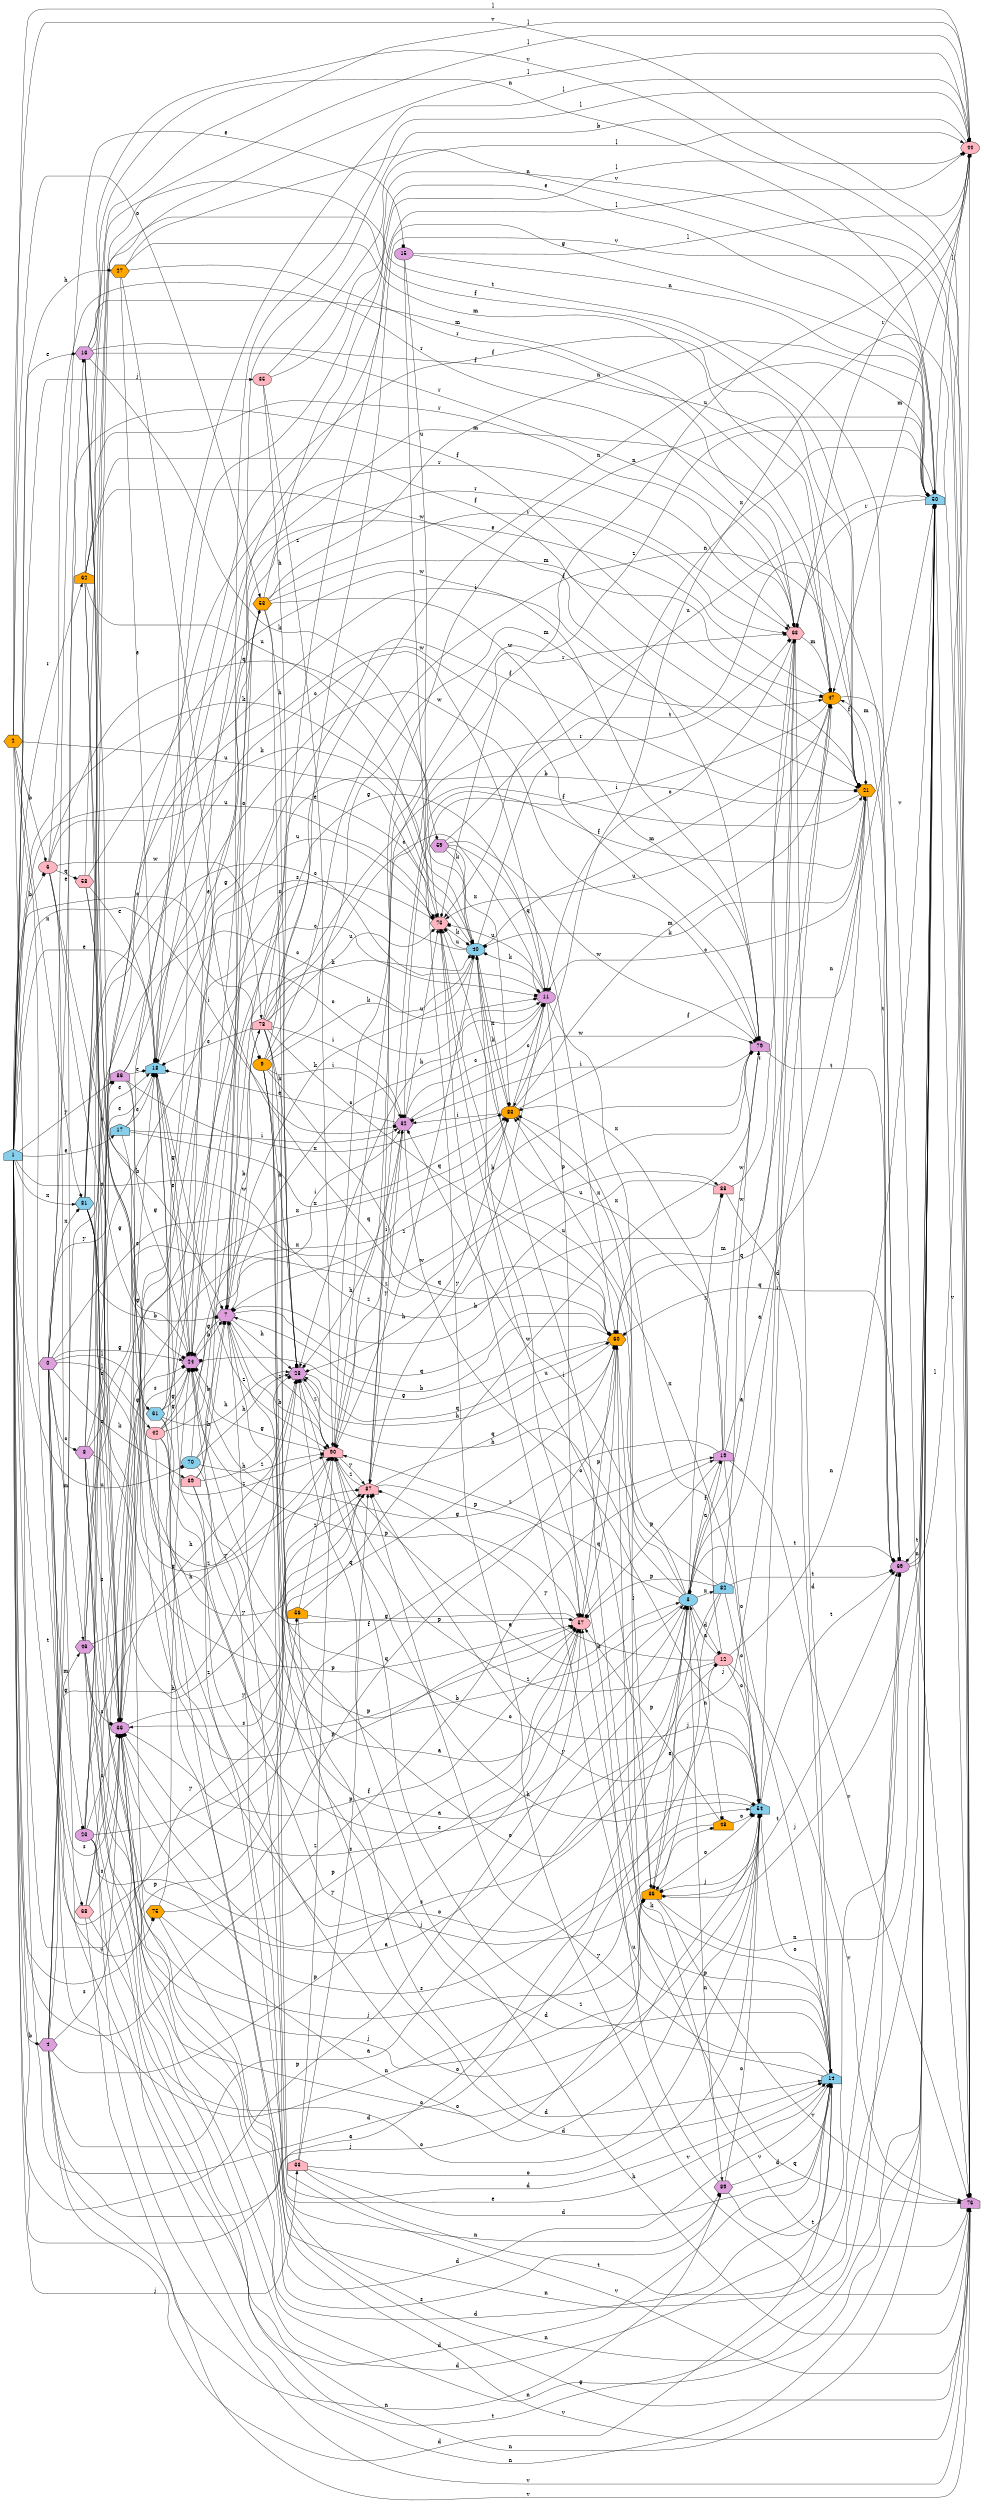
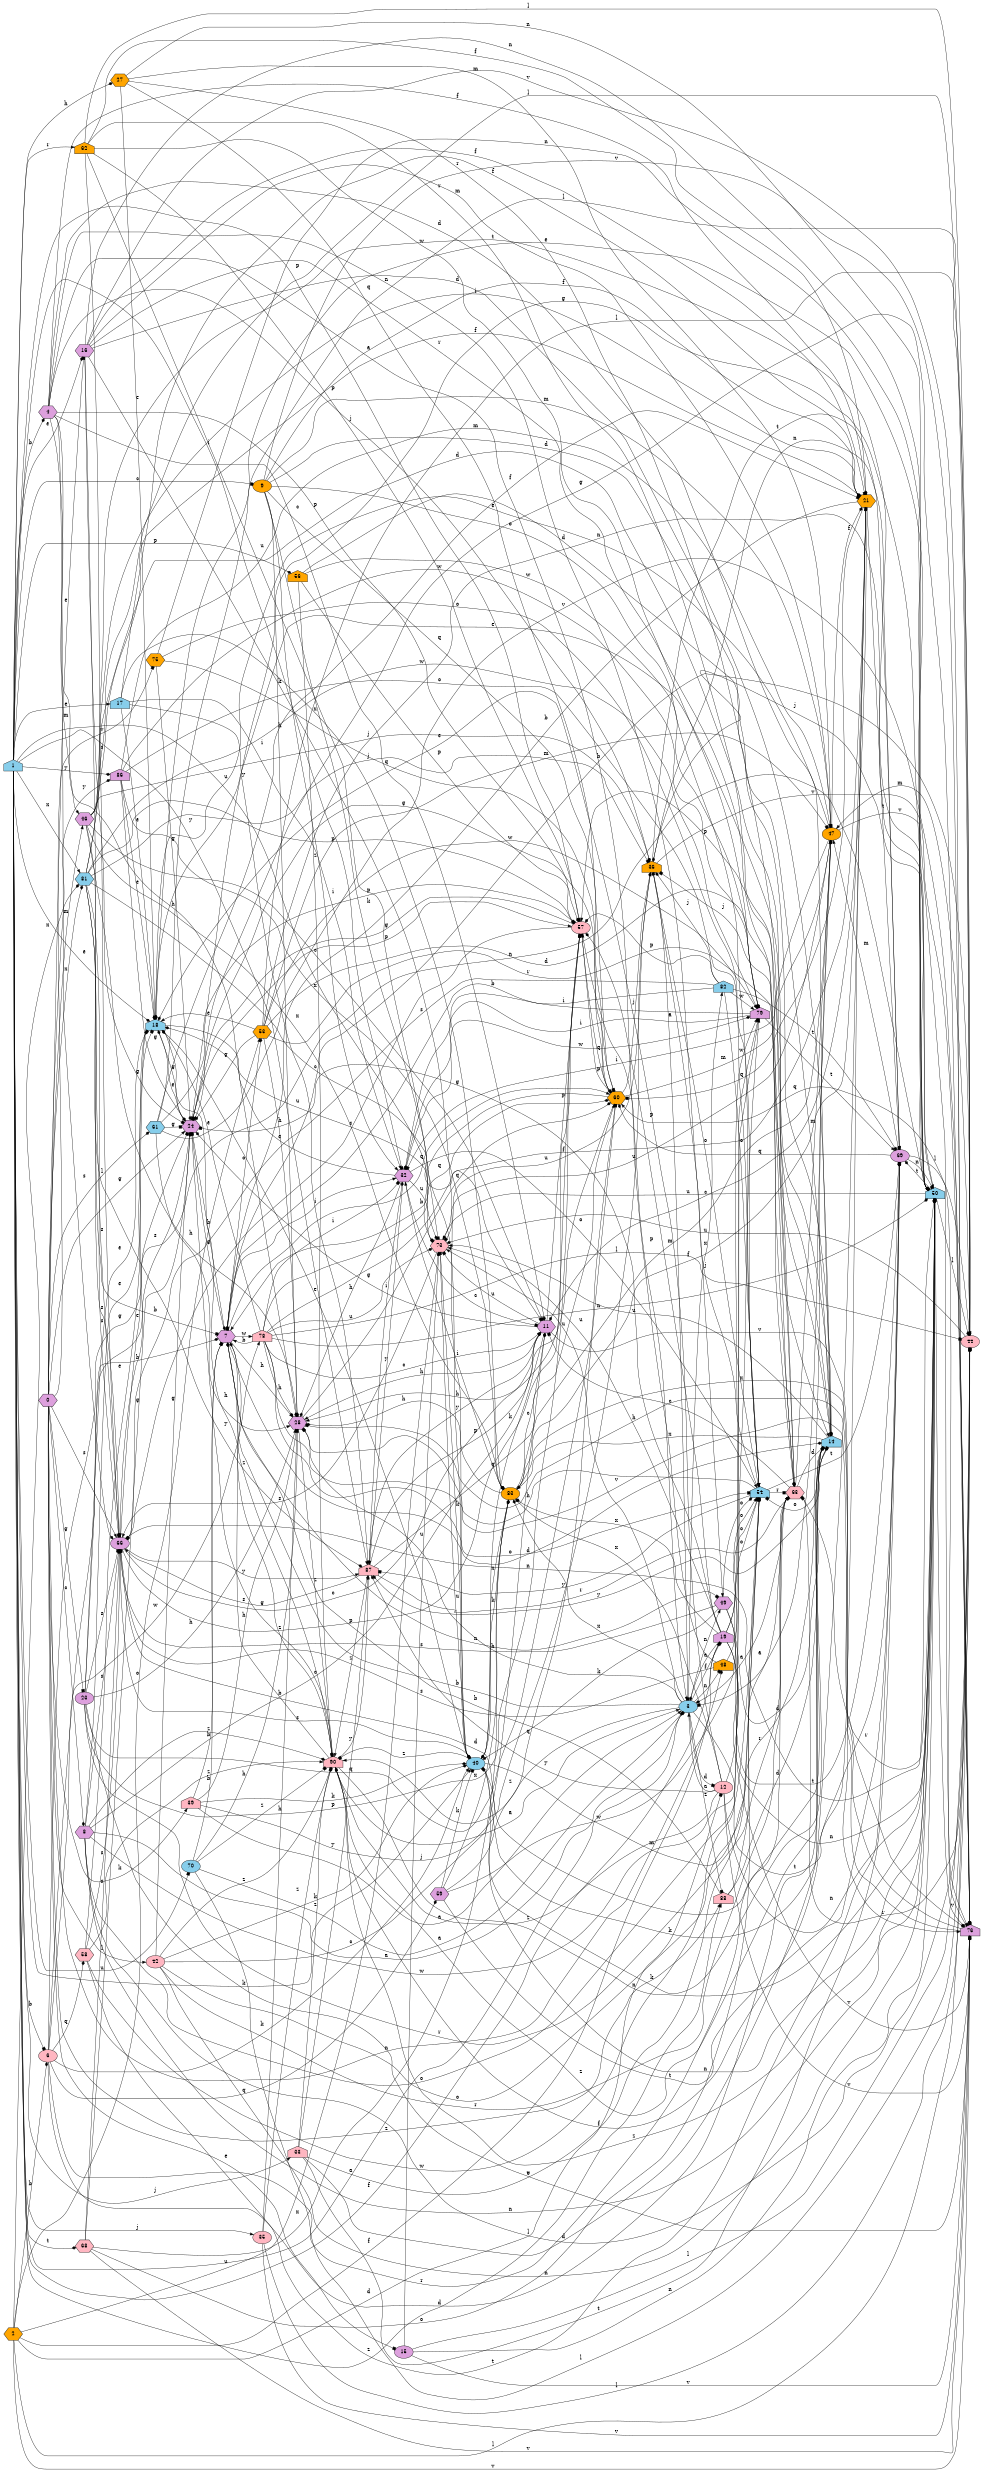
(398, 839) -> none
(546, 997) -> (546, 1327)
(723, 2187) -> (723, 1603)
